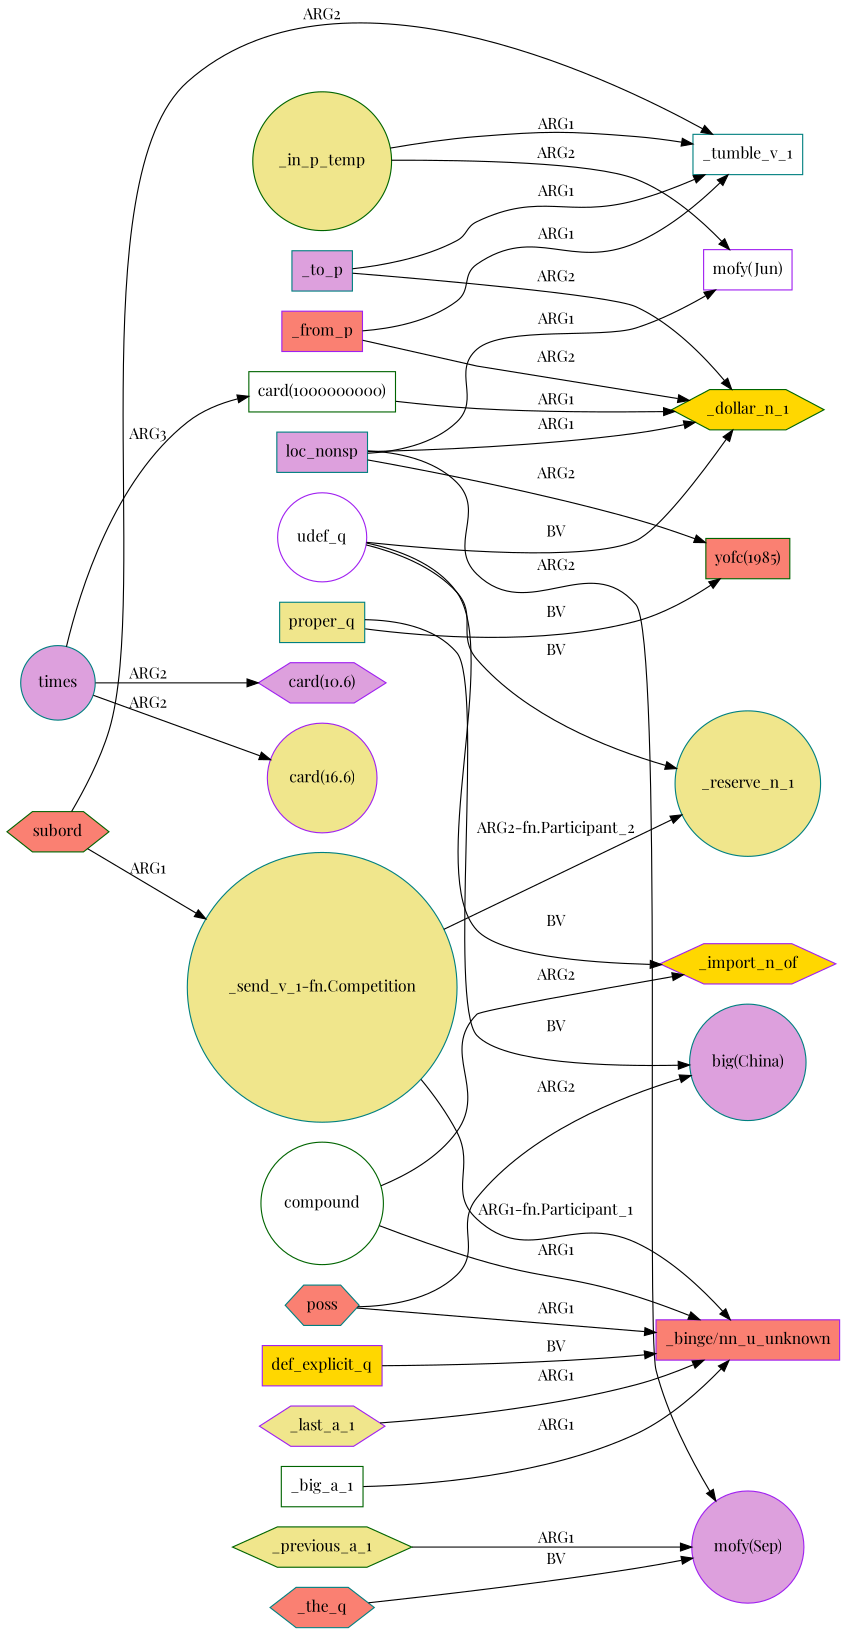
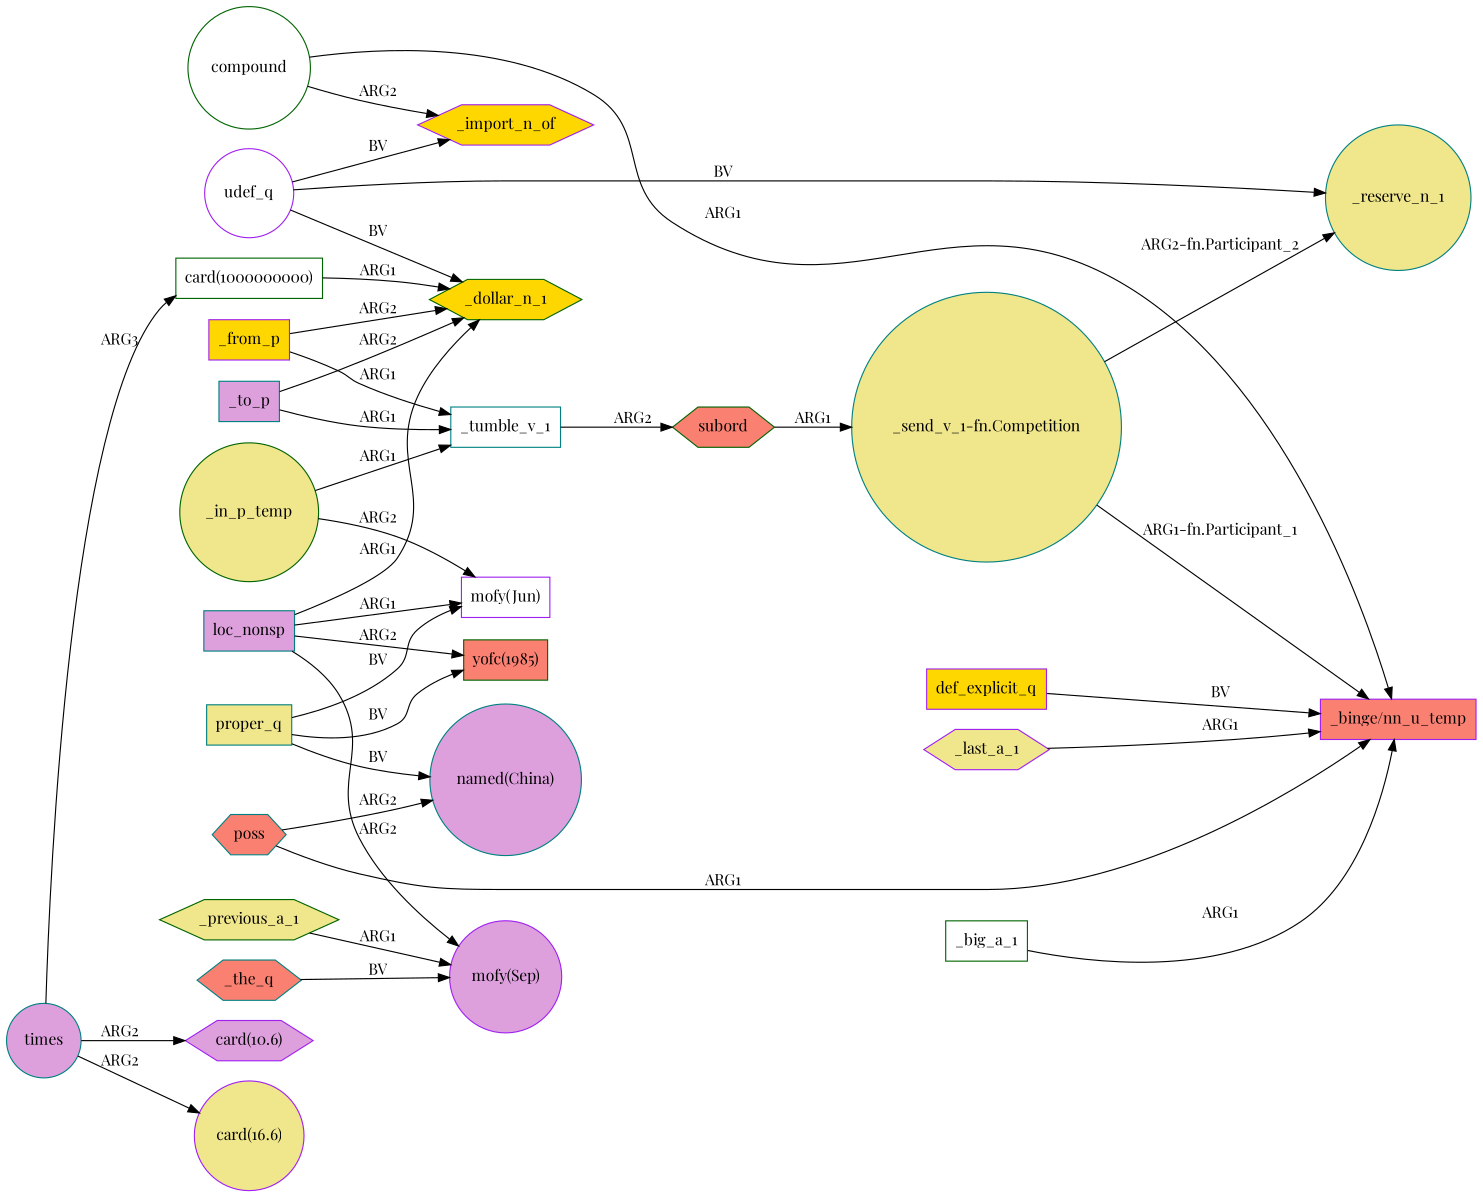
(144, 173) -> (611, 427)
(322, 331) -> (249, 340)
none -> (384, 679)
(748, 1062) -> (506, 780)
(748, 1340) -> (1398, 719)
